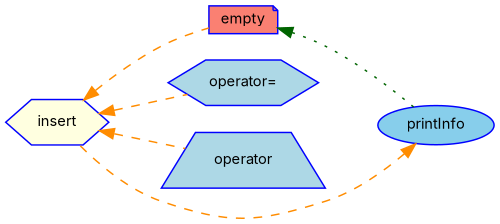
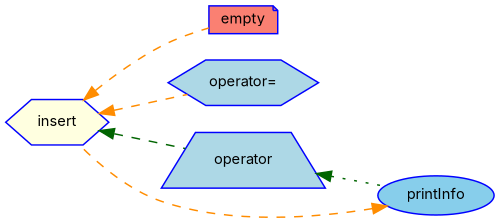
(356, 64) -> (358, 181)
(150, 141) -> (150, 141)
